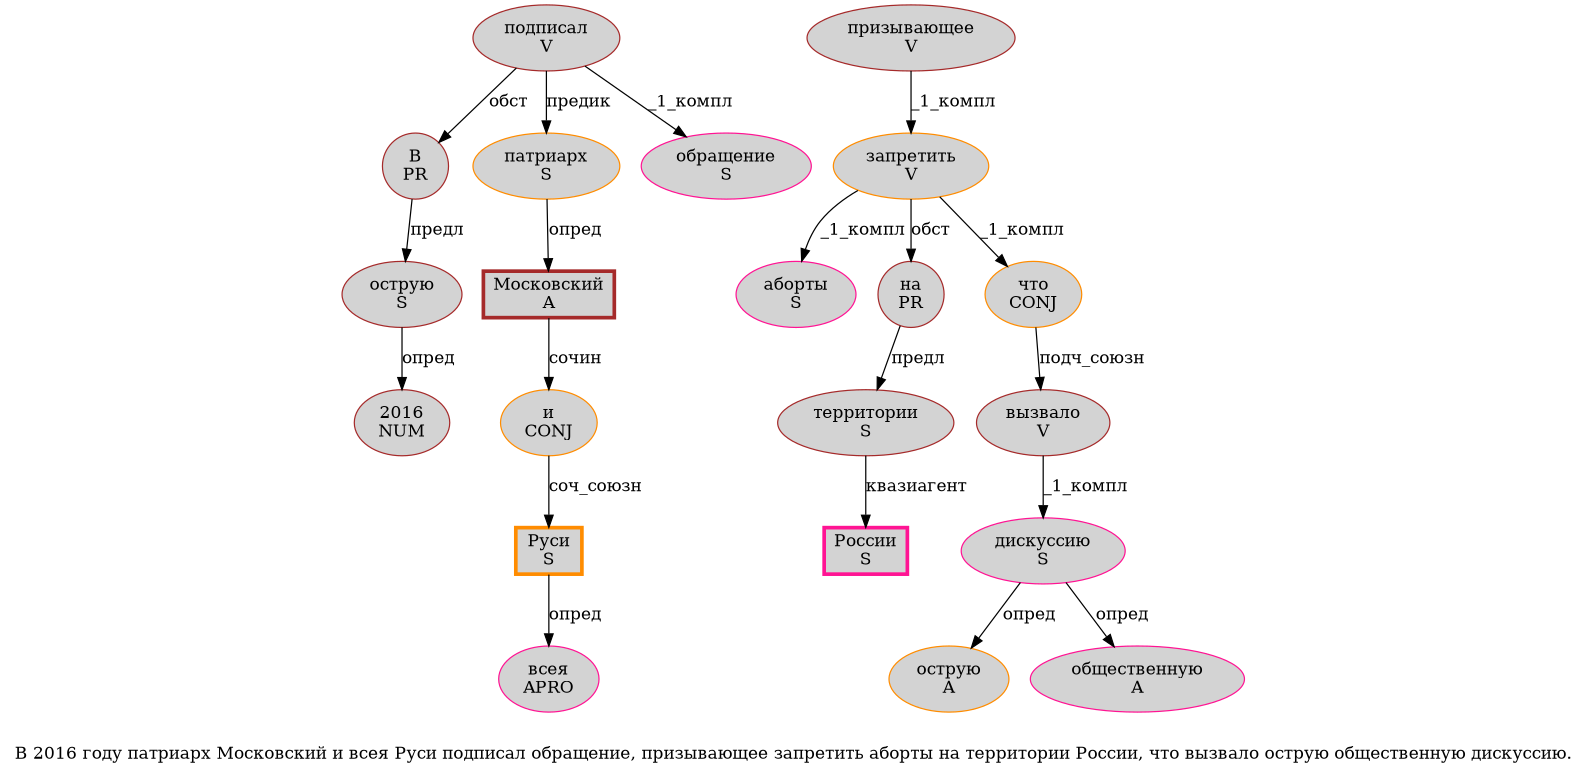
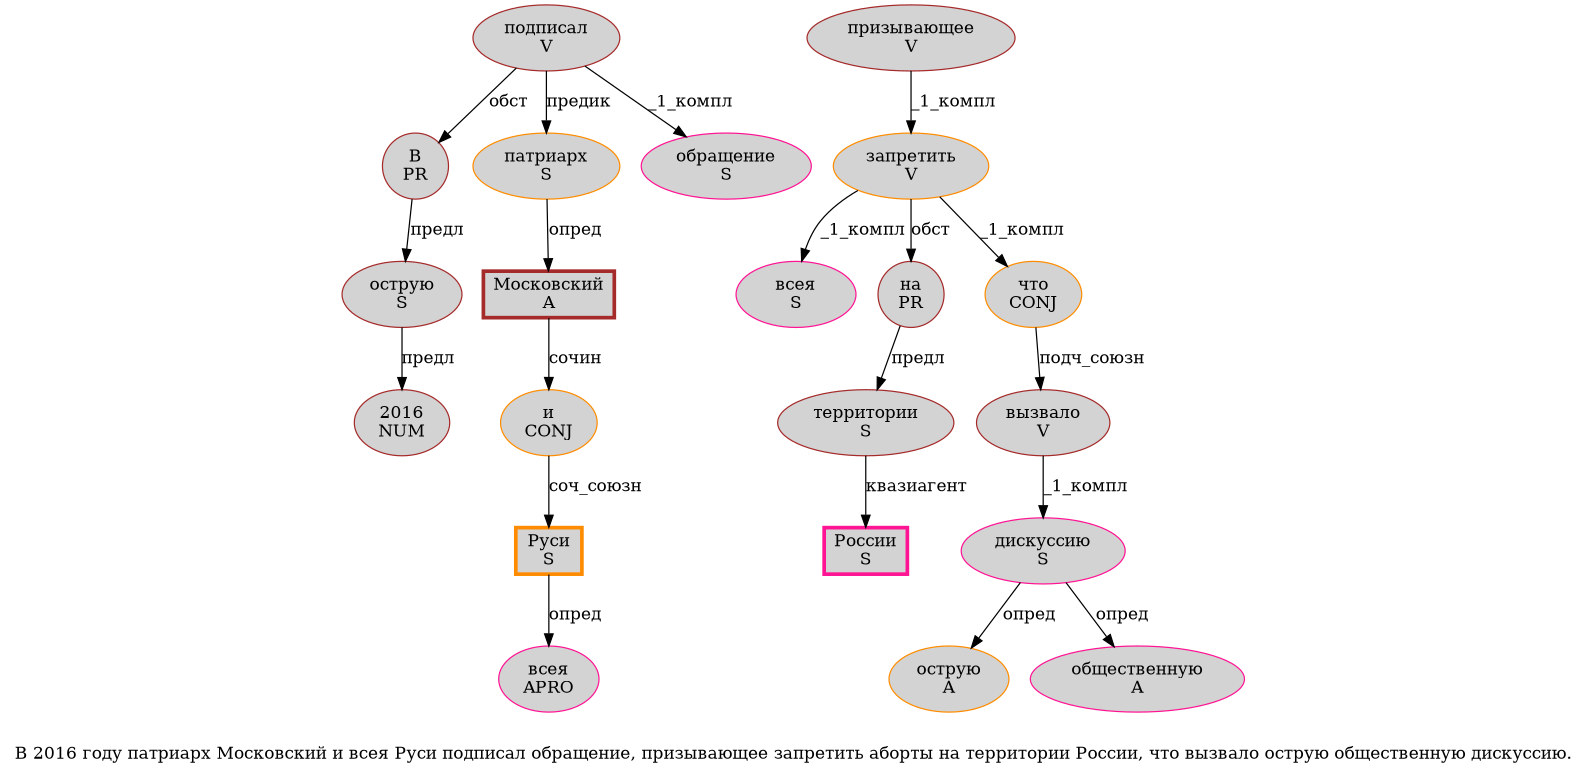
(796, 294) -> (796, 294)
(428, 359) -> (428, 359)
